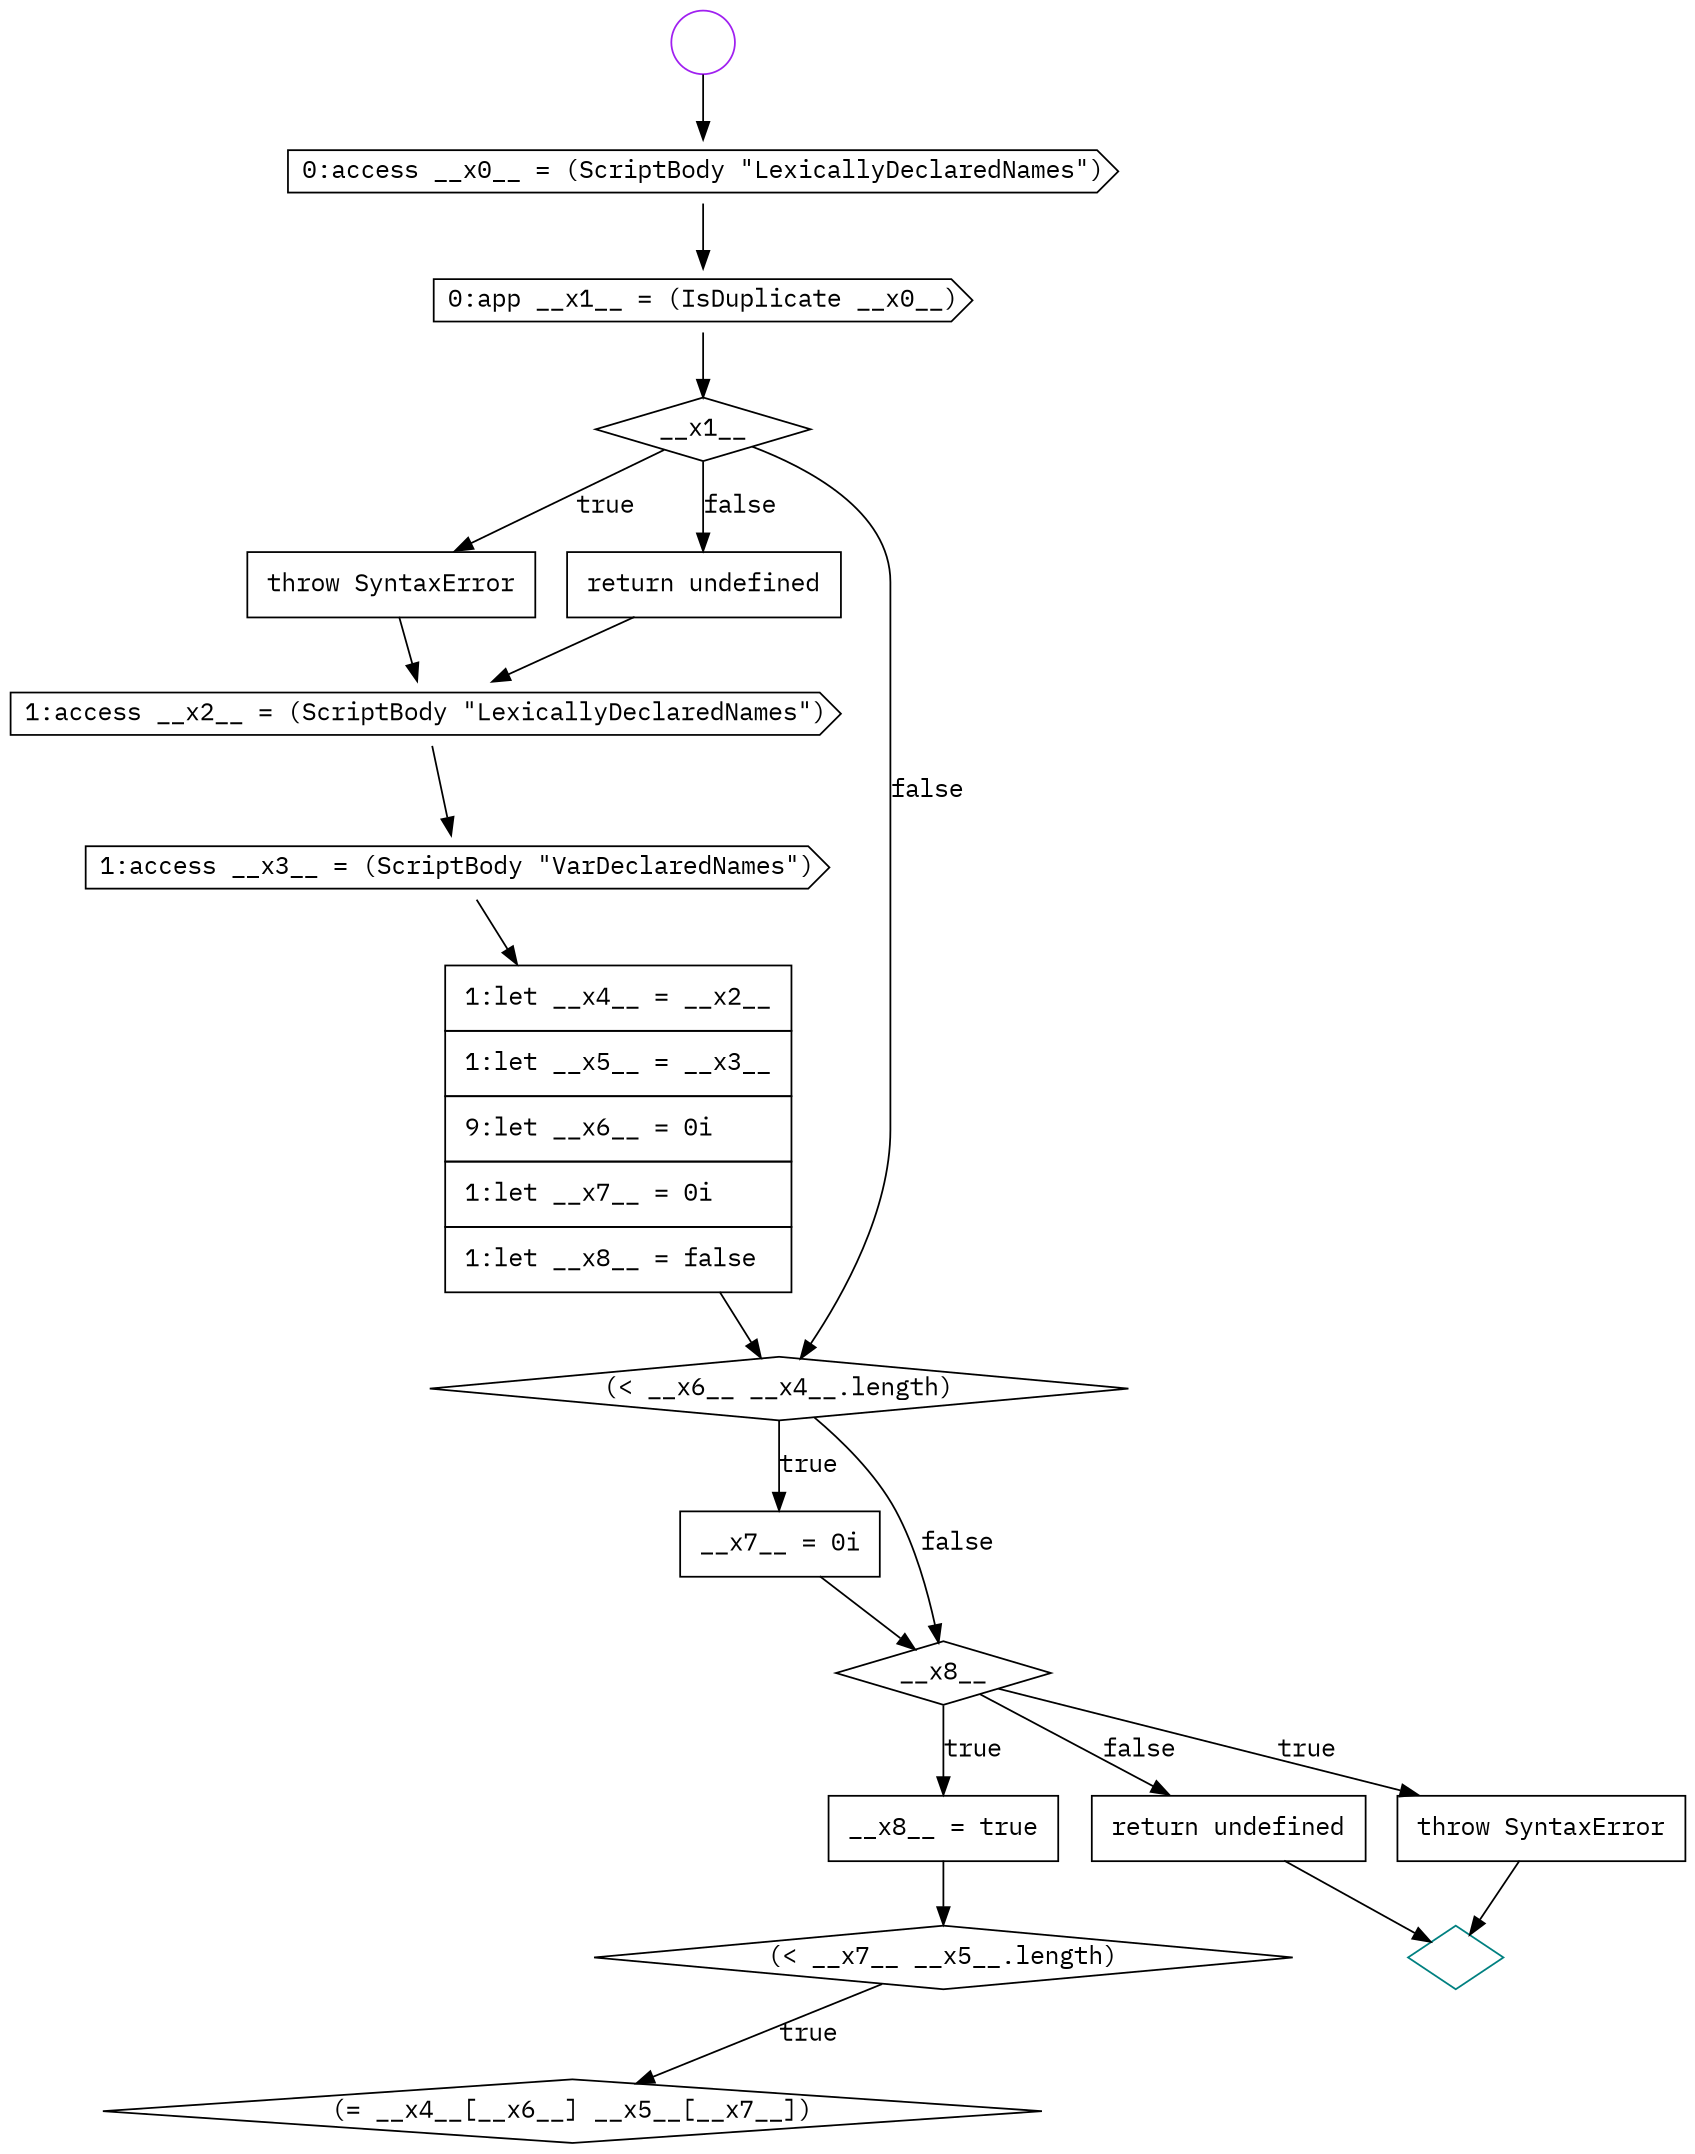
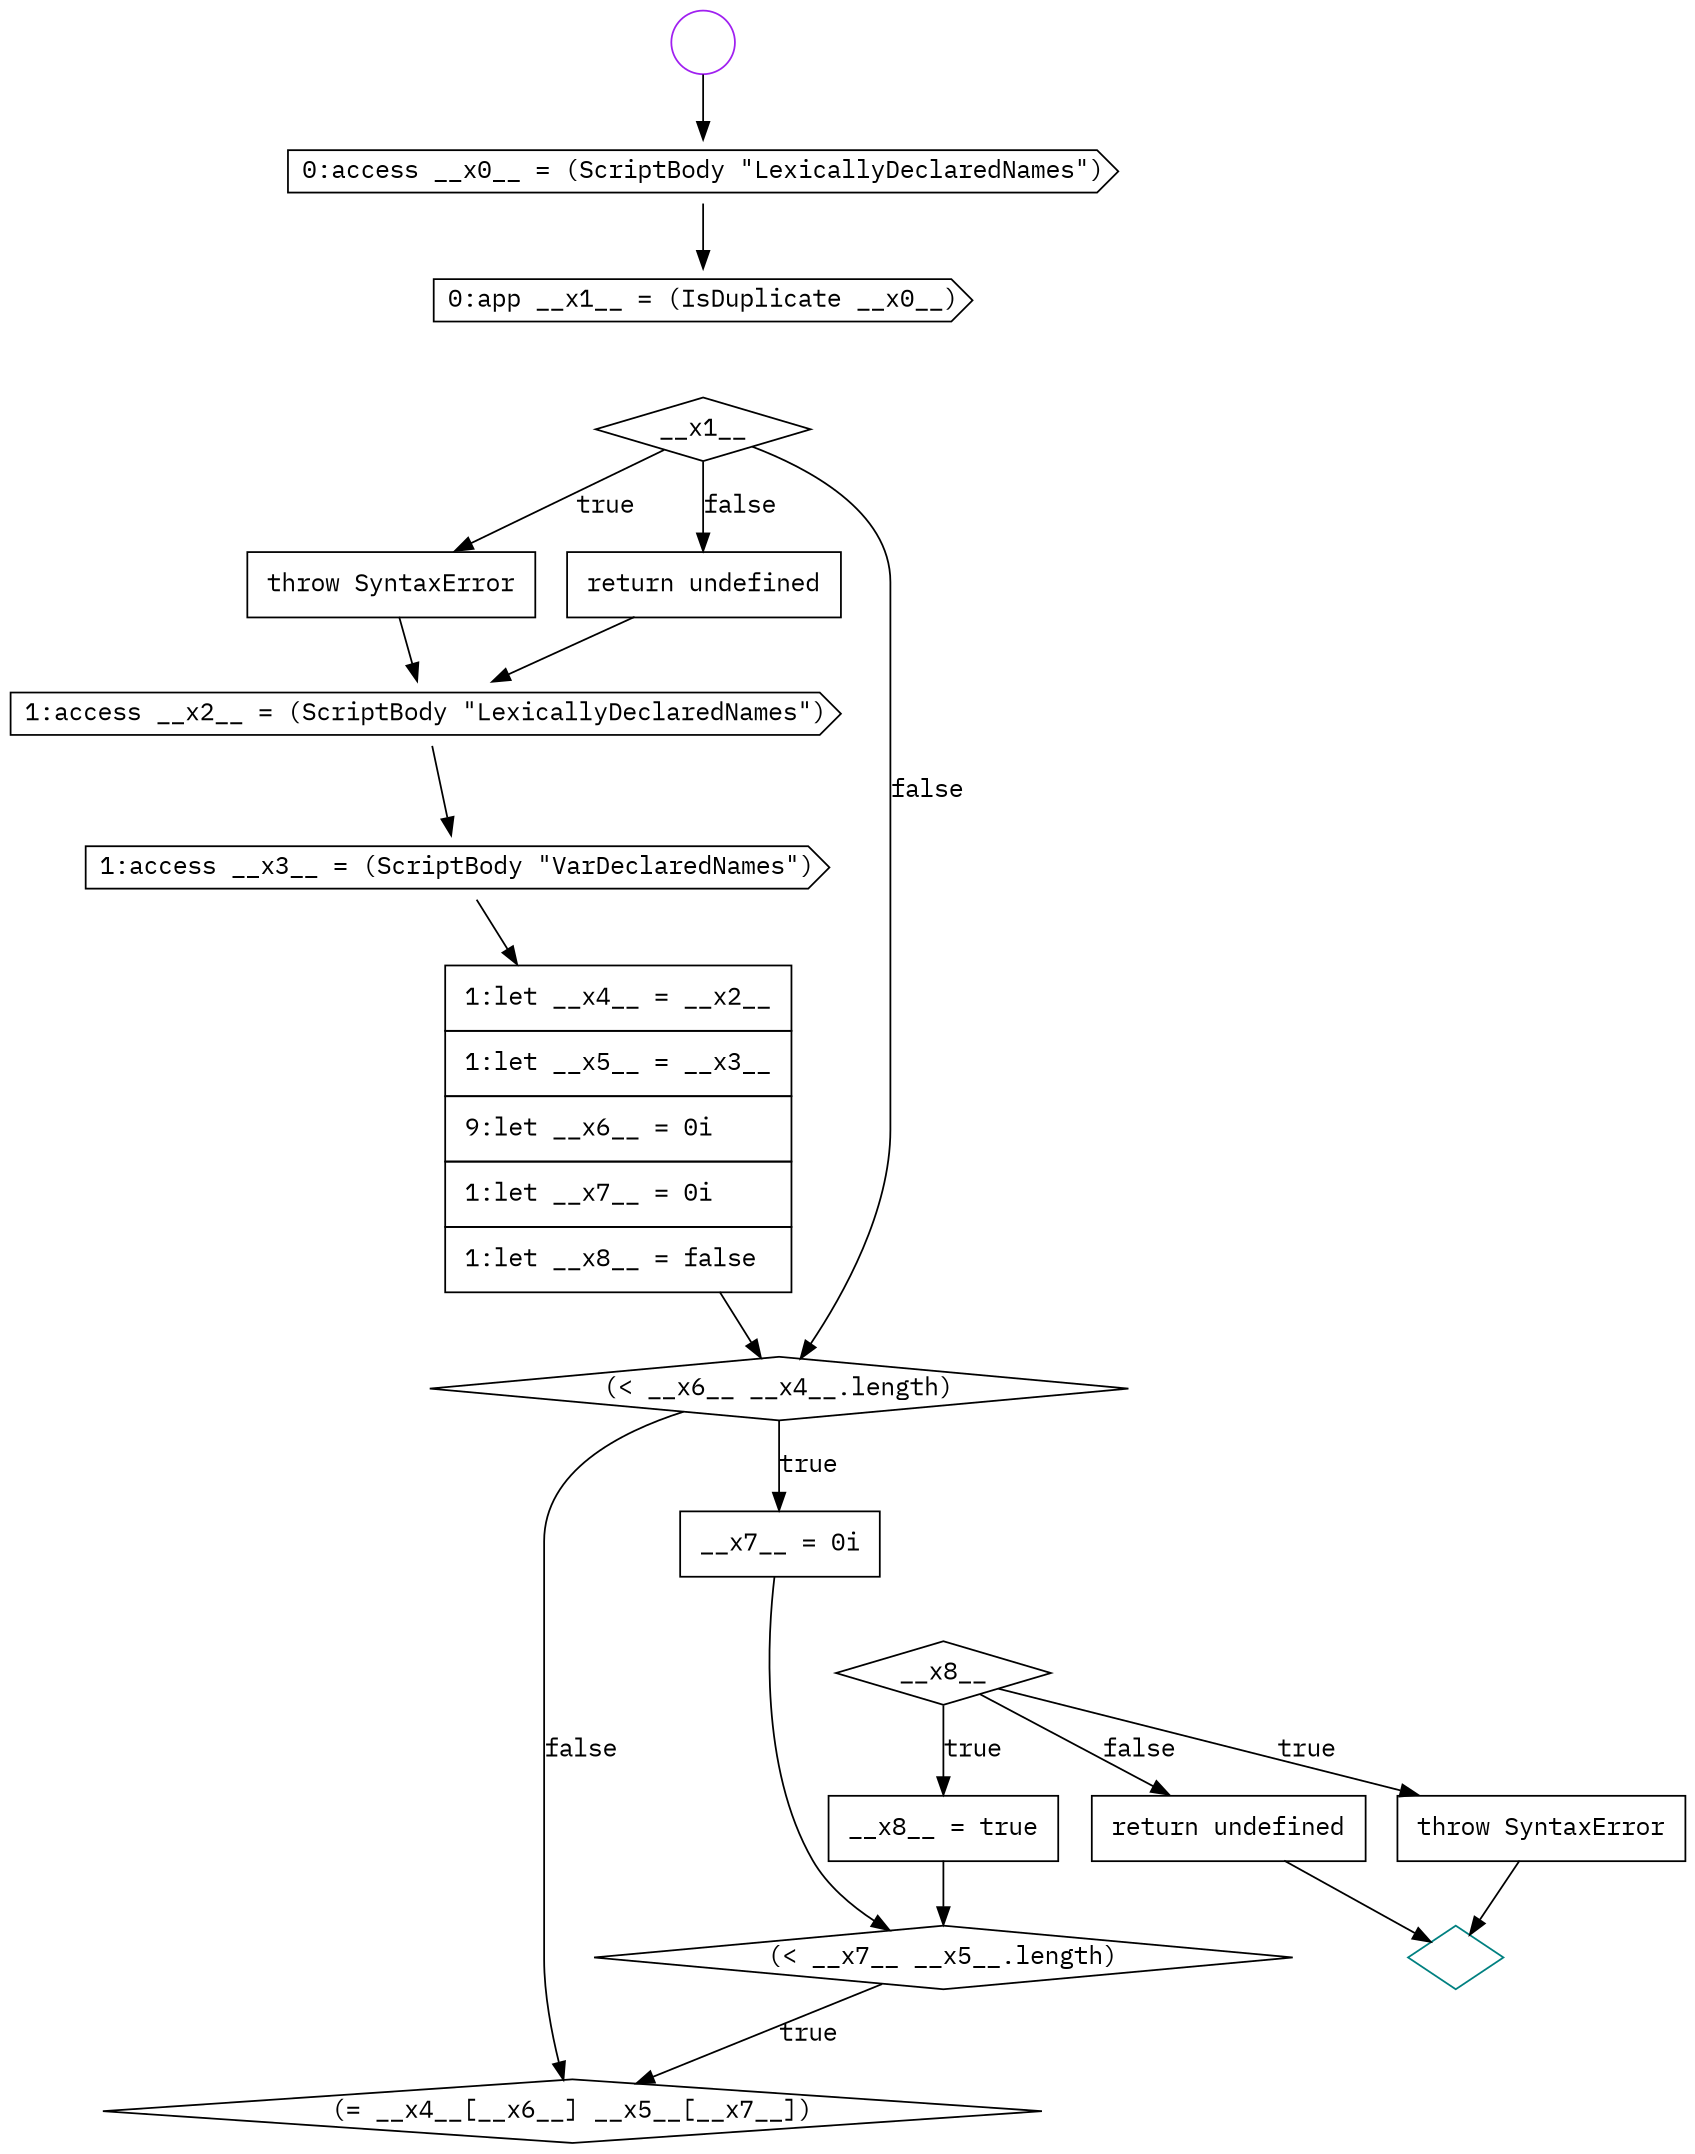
(703, 356) -> none
(895, 1509) -> (544, 1701)
(860, 1607) -> (779, 1764)
